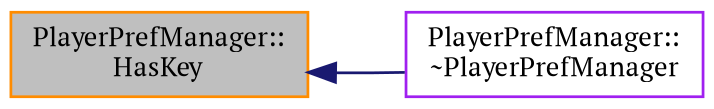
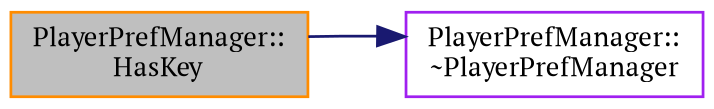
(370, 73) -> (343, 36)
